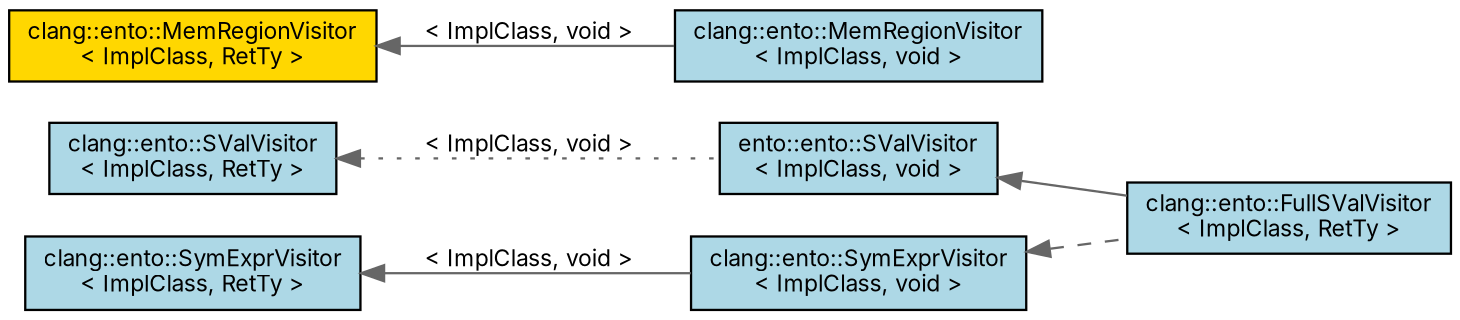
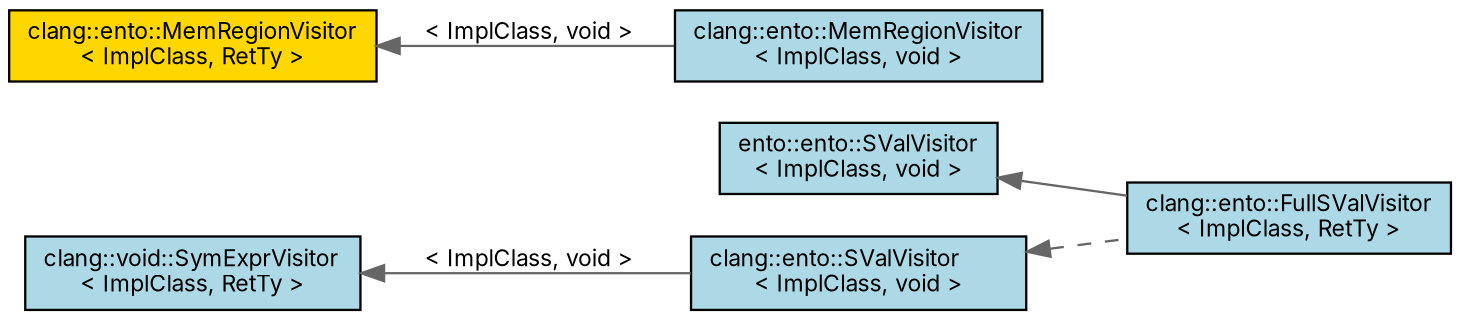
(193, 158) -> none
(193, 273) -> (193, 273)
(859, 273) -> (859, 273)
